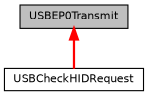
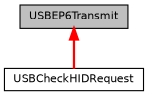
(74, 17) -> (74, 17)
